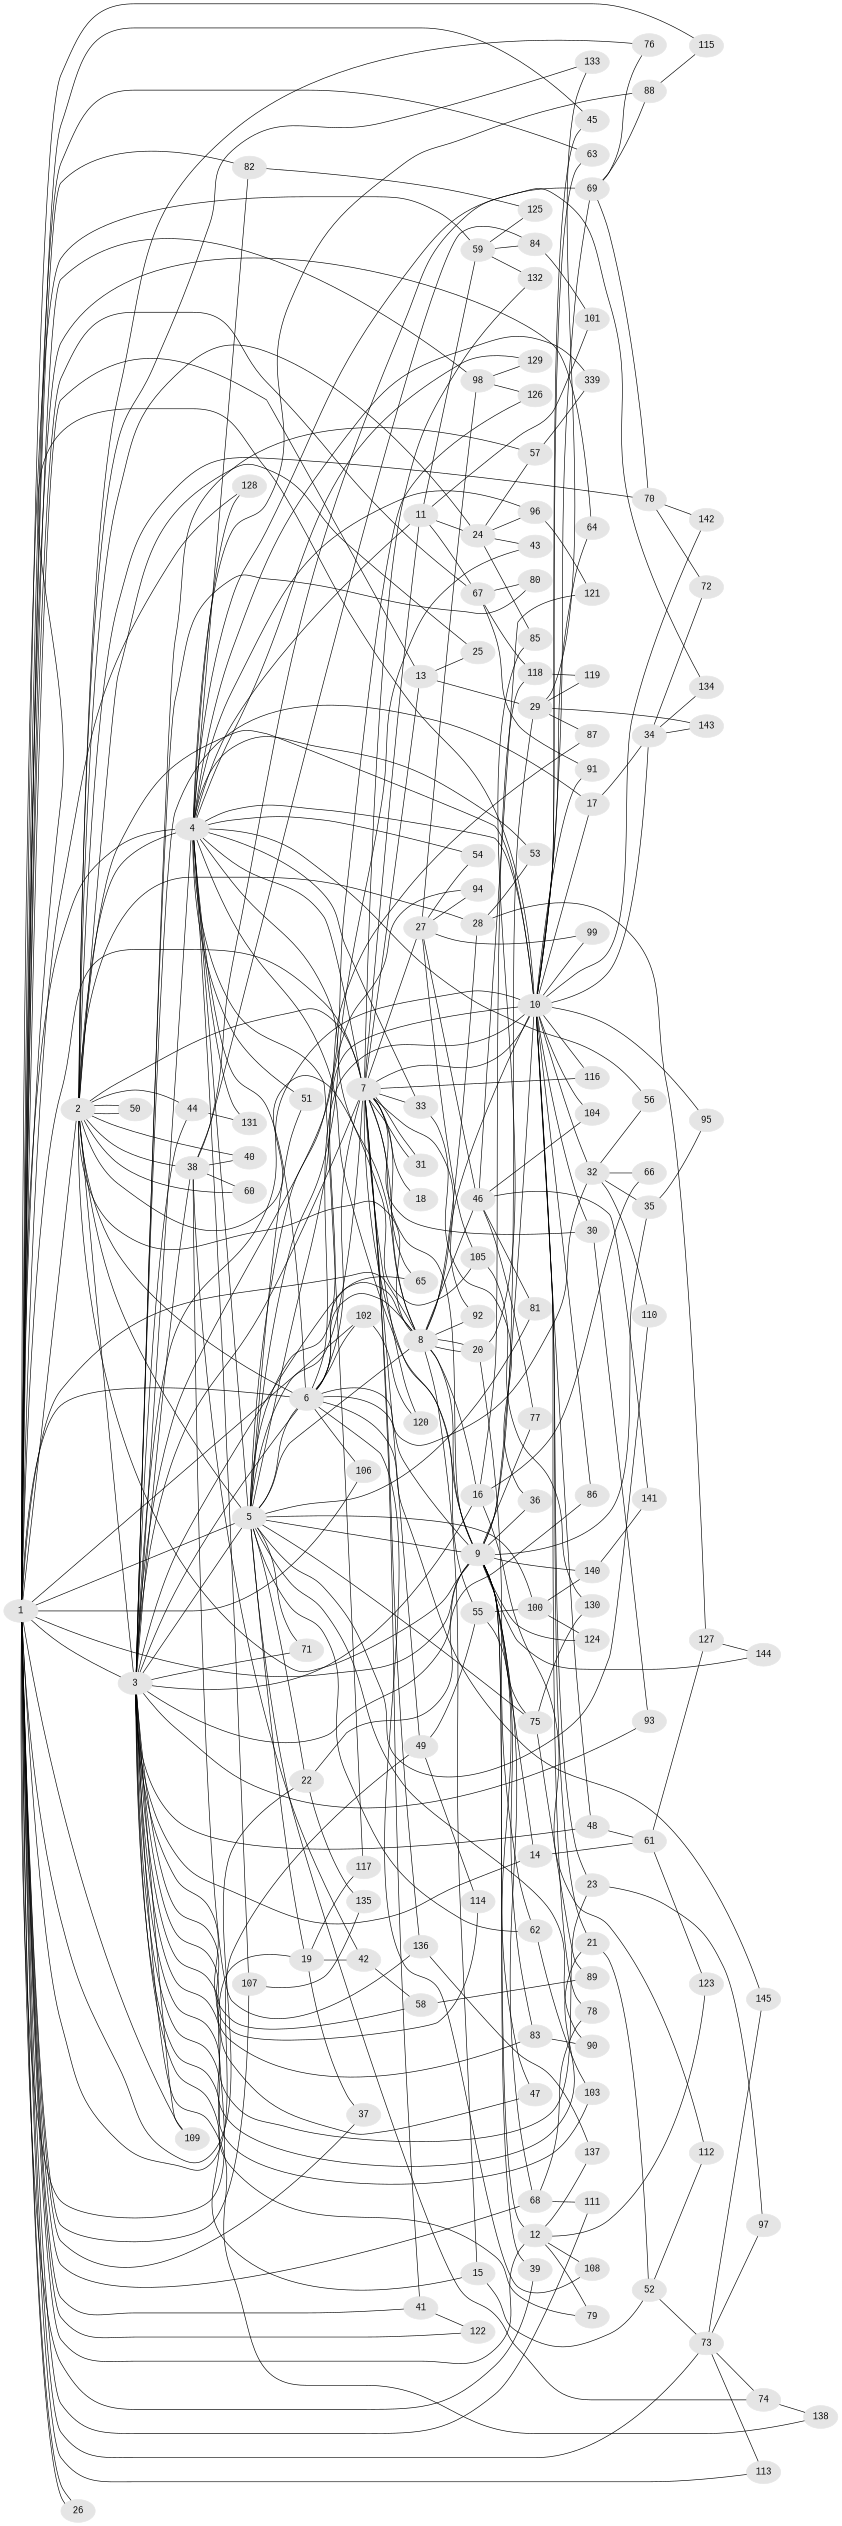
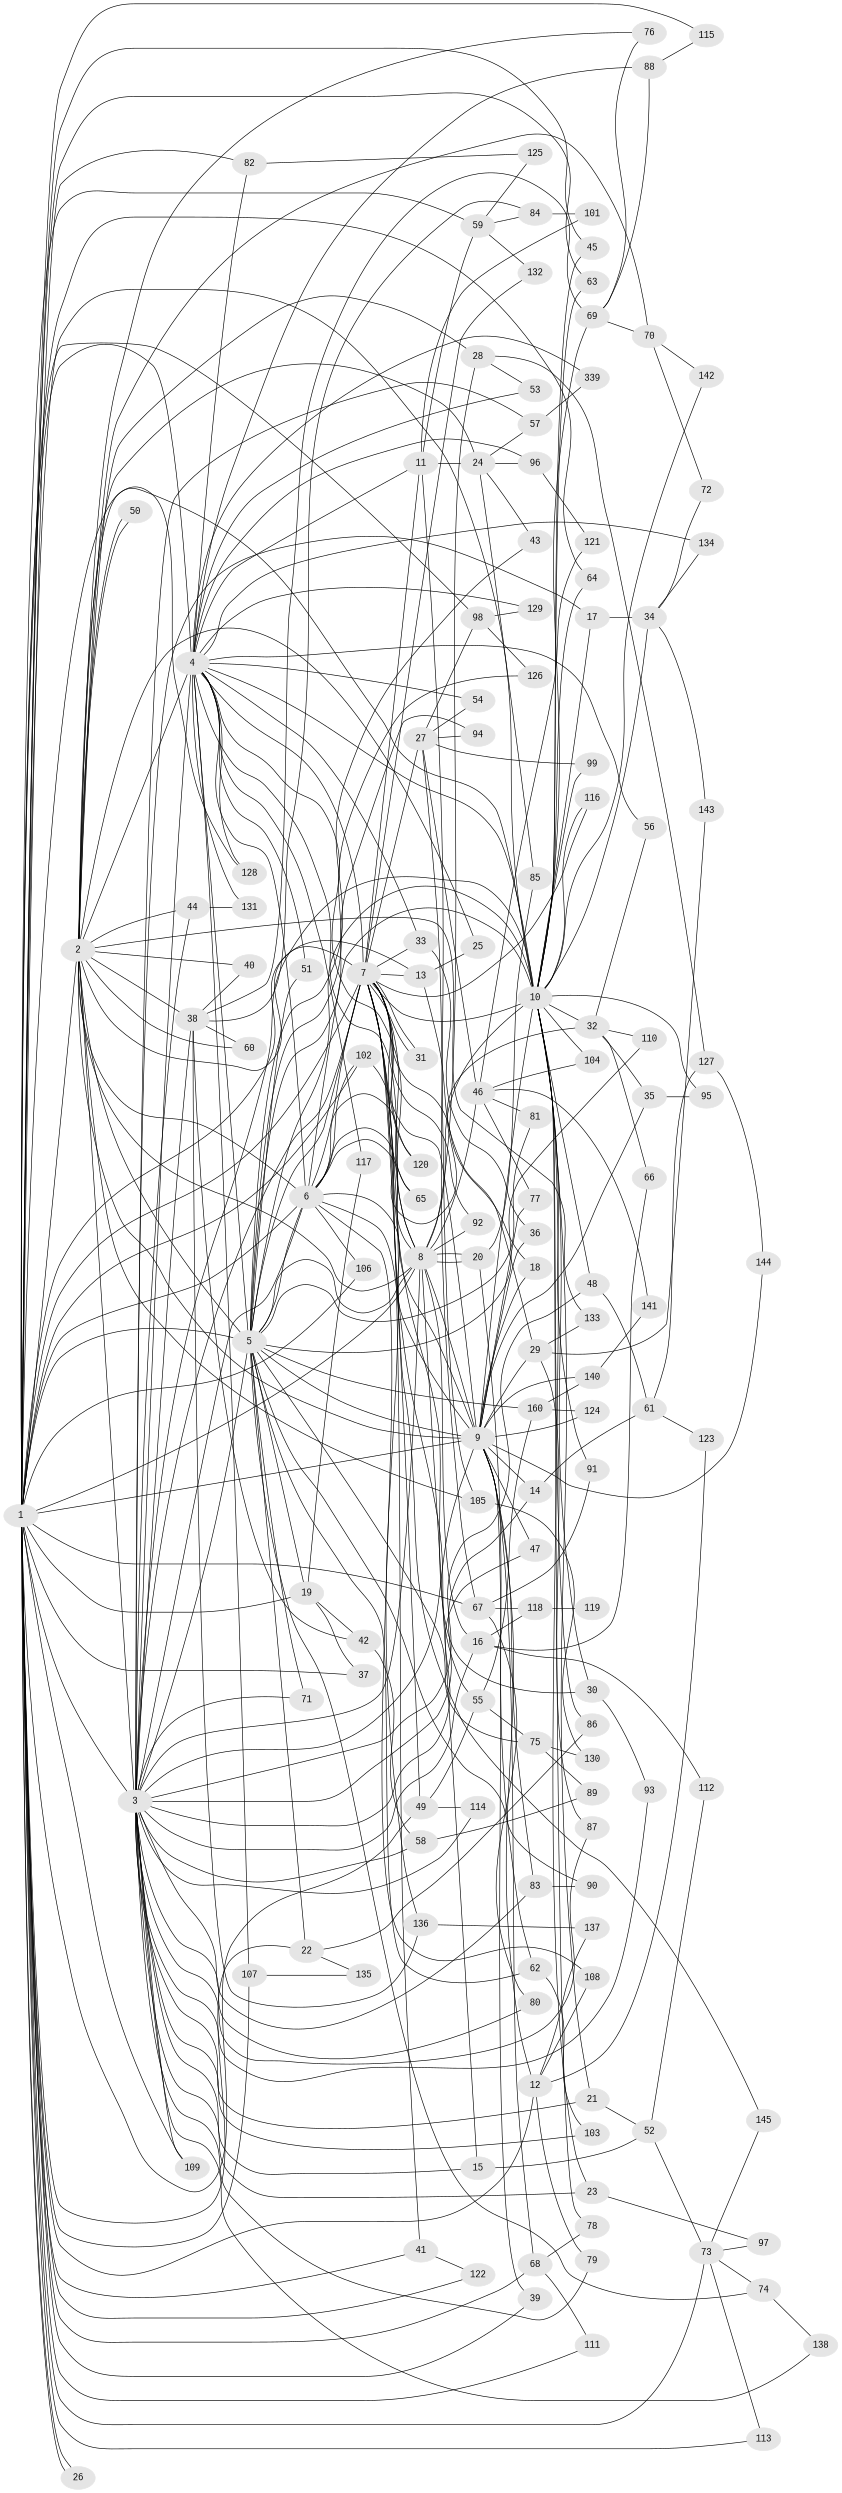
(566, 691) -> none
none -> (506, 1316)
(535, 1608) -> (535, 1409)
